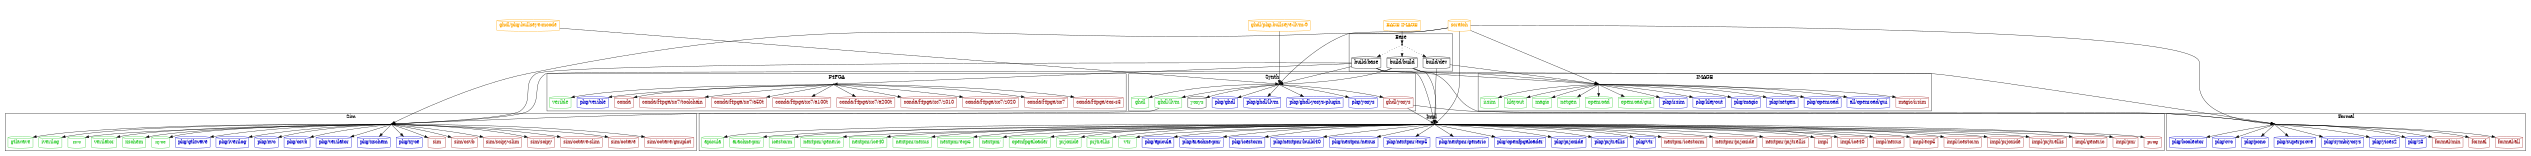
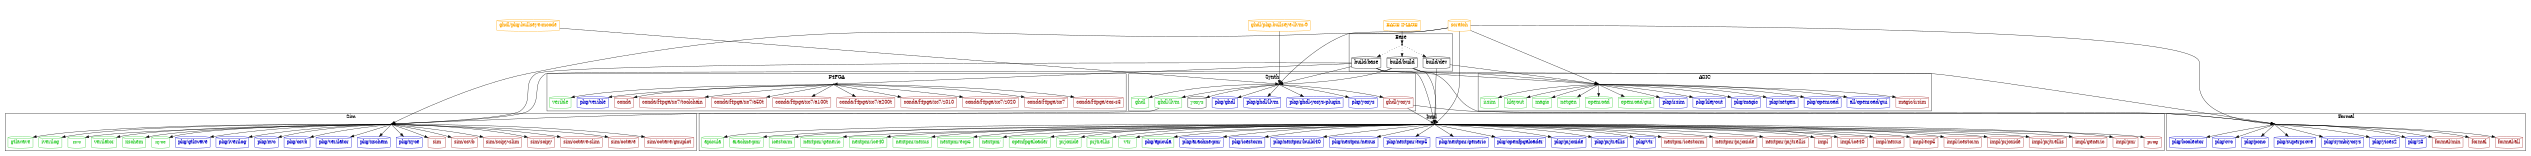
(1705, 77) -> (1705, 77)
(1158, 142) -> (1158, 142)
